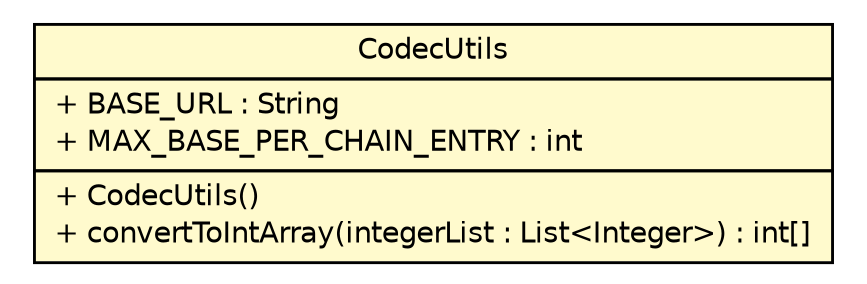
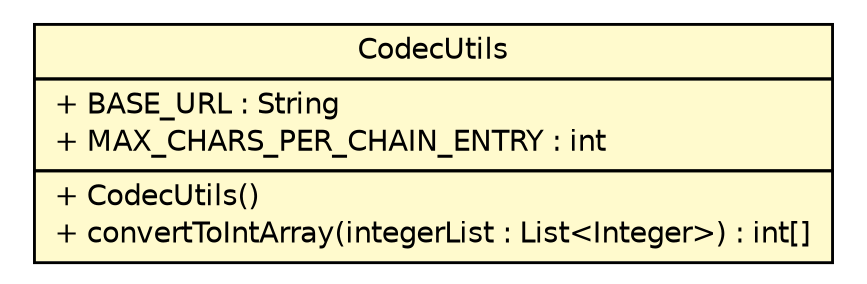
(319, 142) -> (332, 142)
